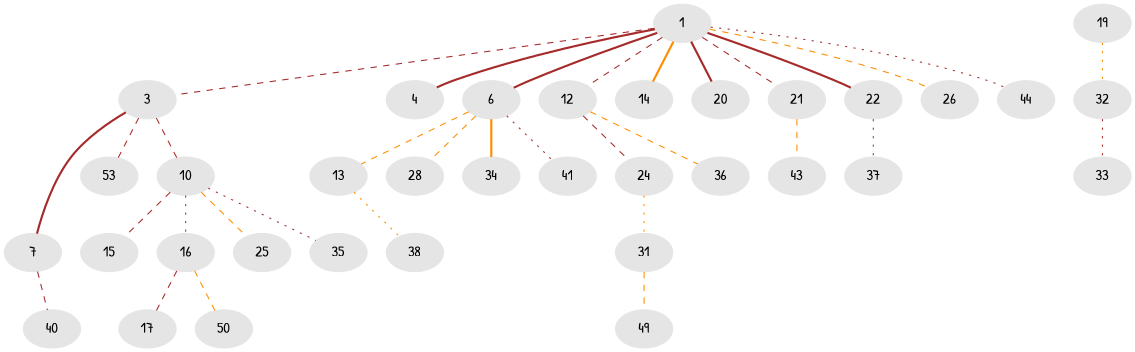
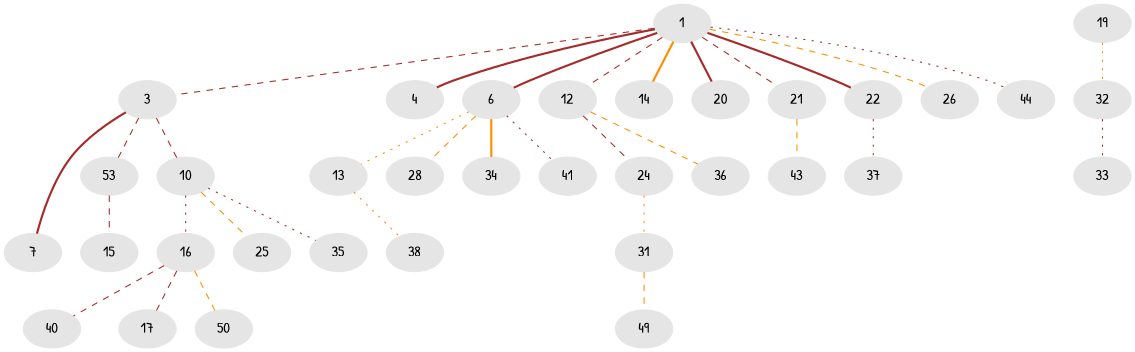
(415, 138) -> (415, 138)
(148, 214) -> (109, 214)
(42, 291) -> (119, 291)
